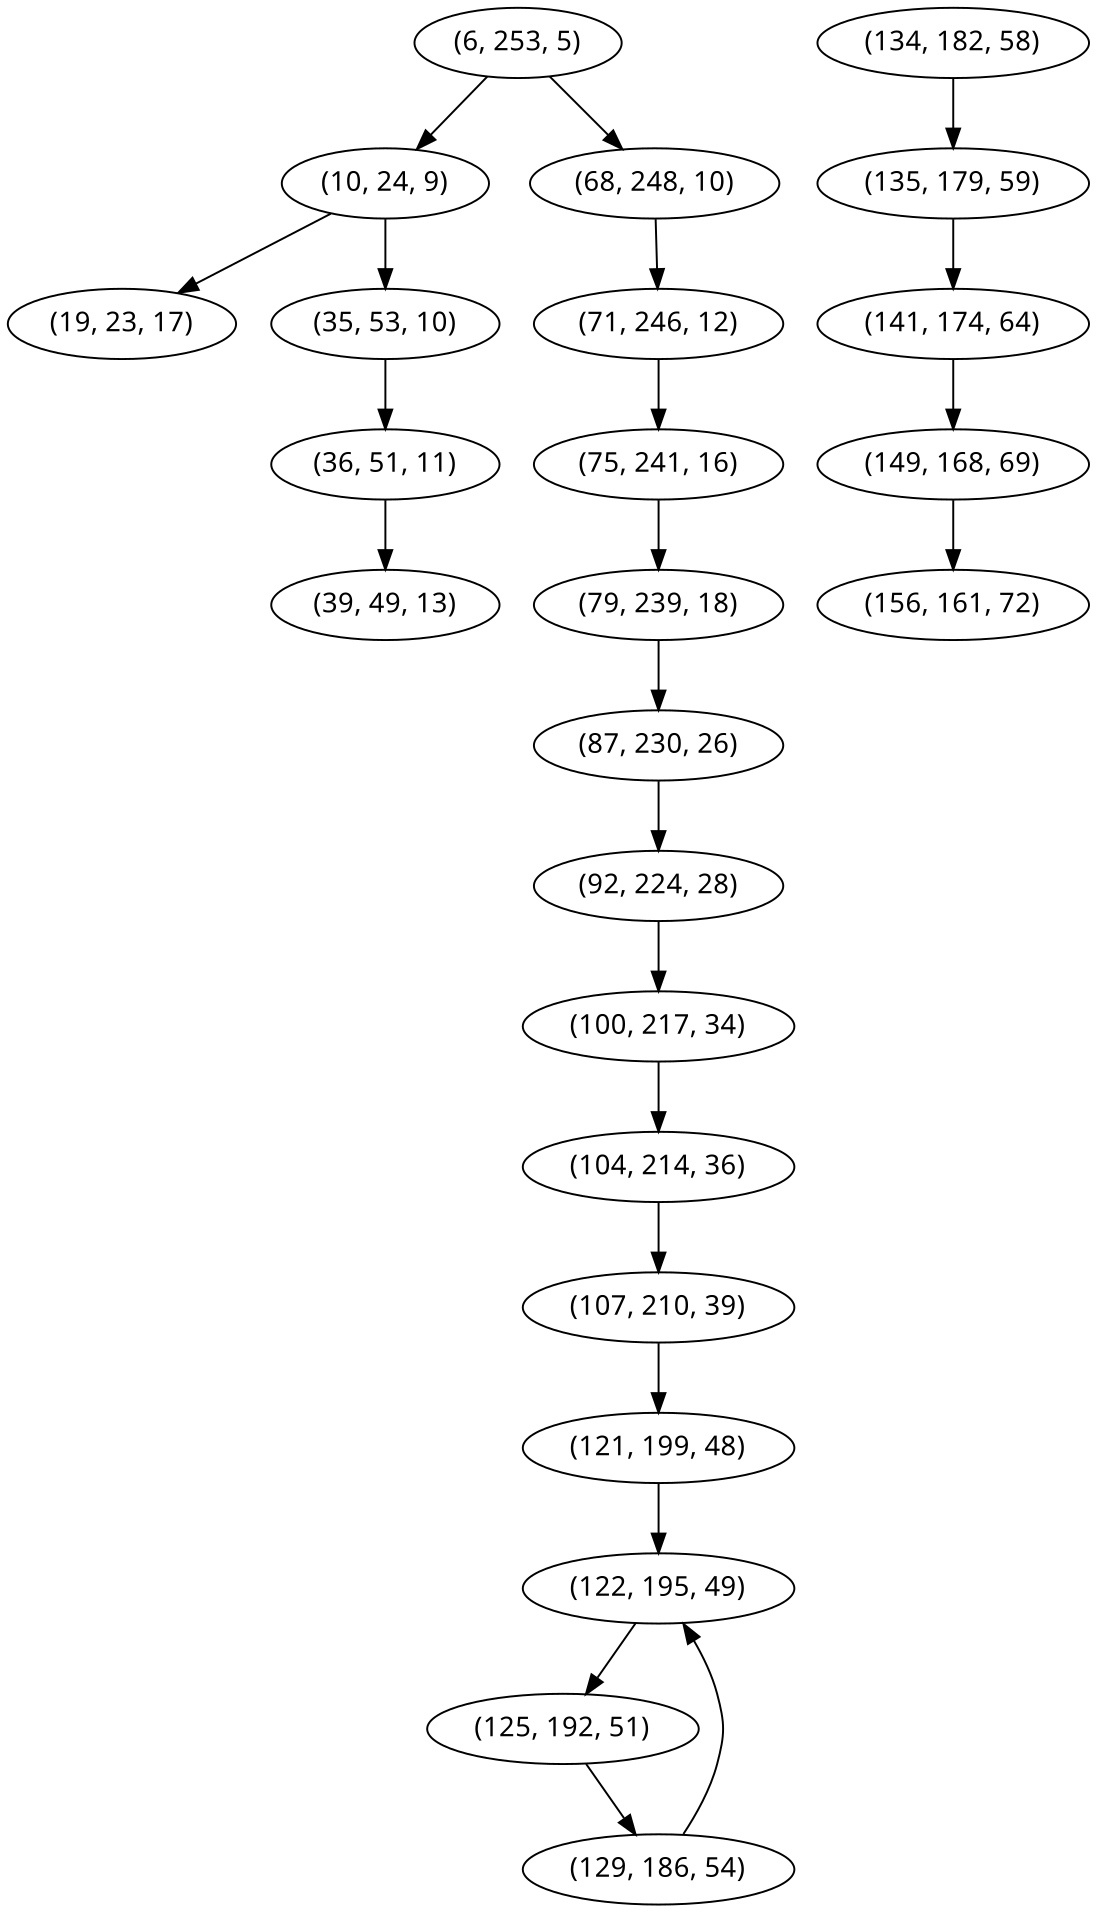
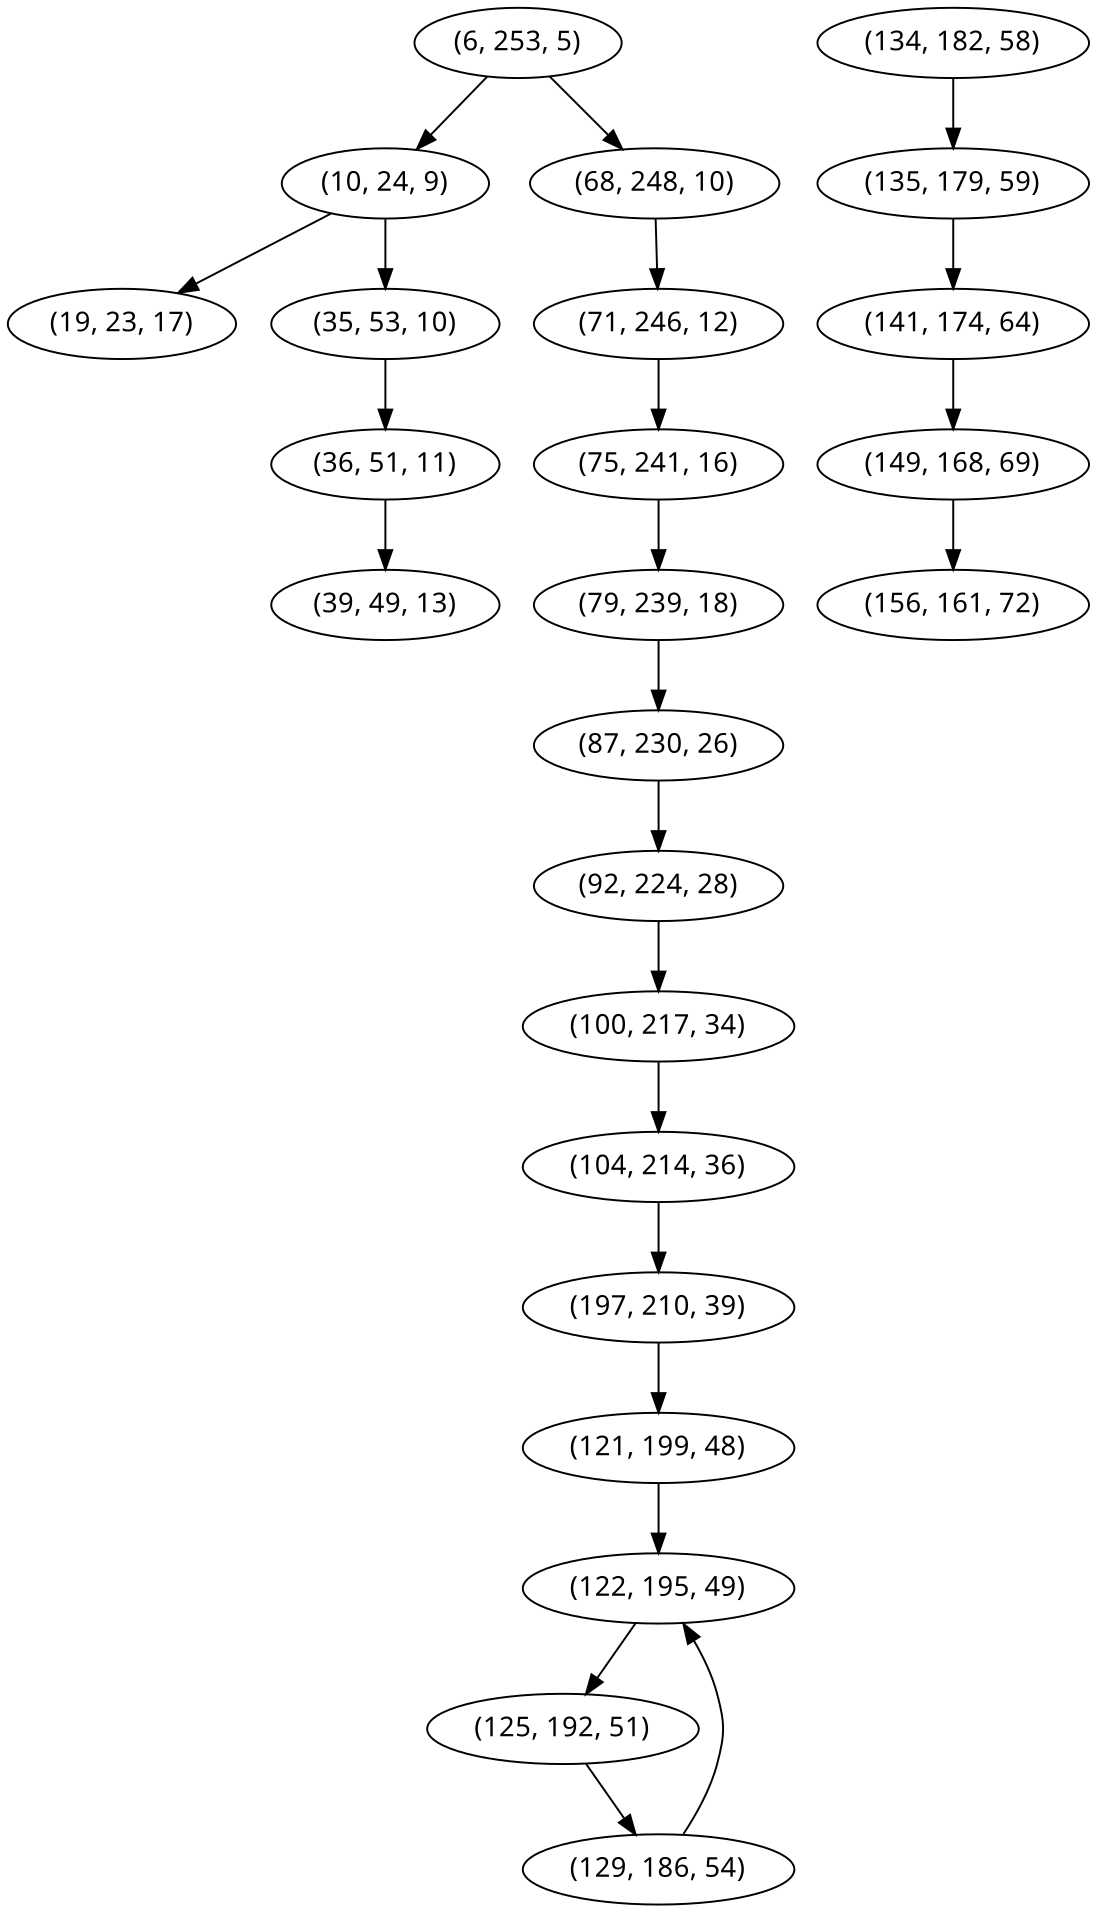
(659, 1307) -> (659, 1307)
